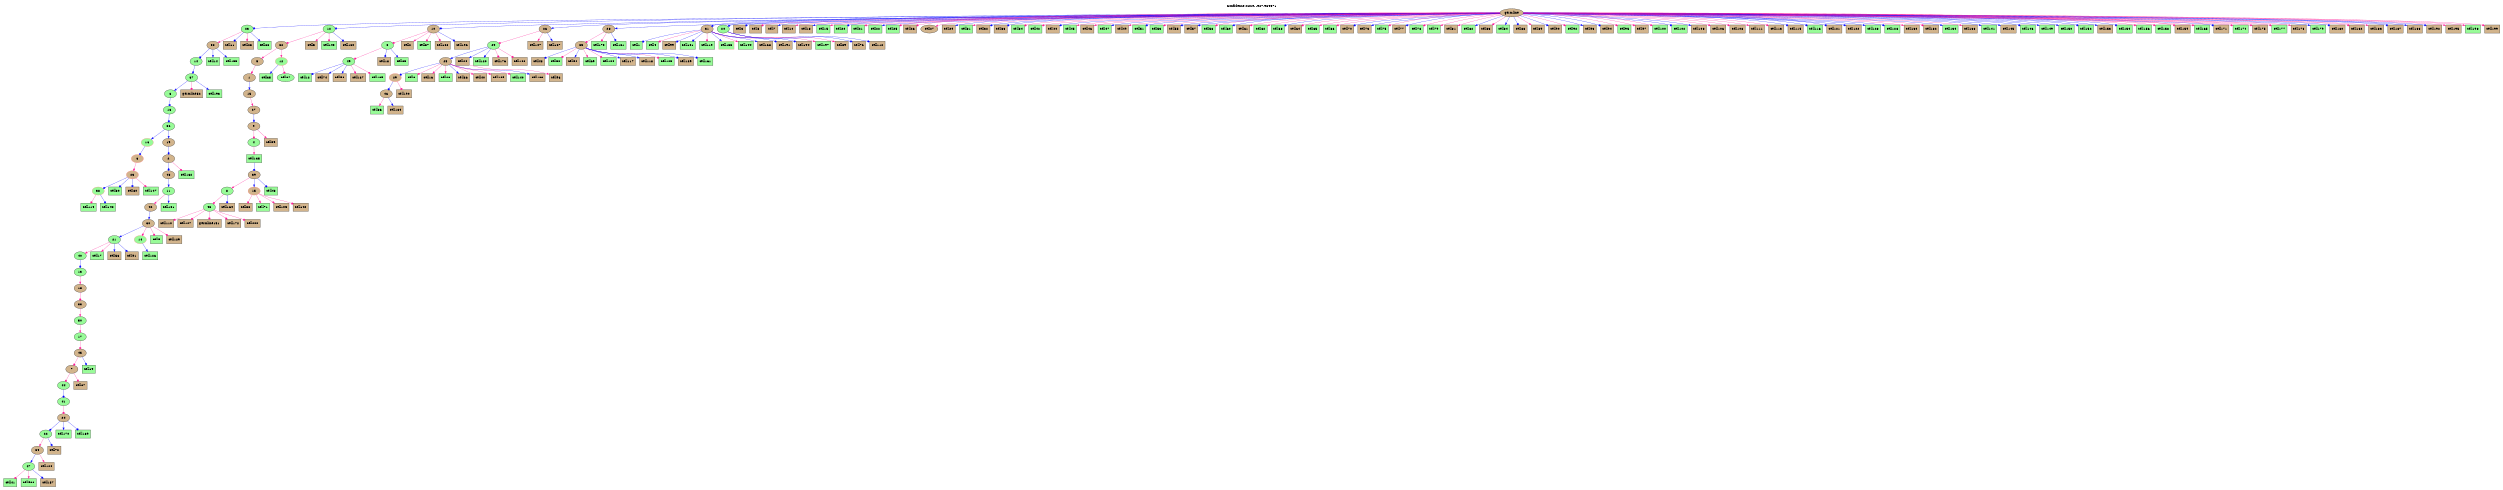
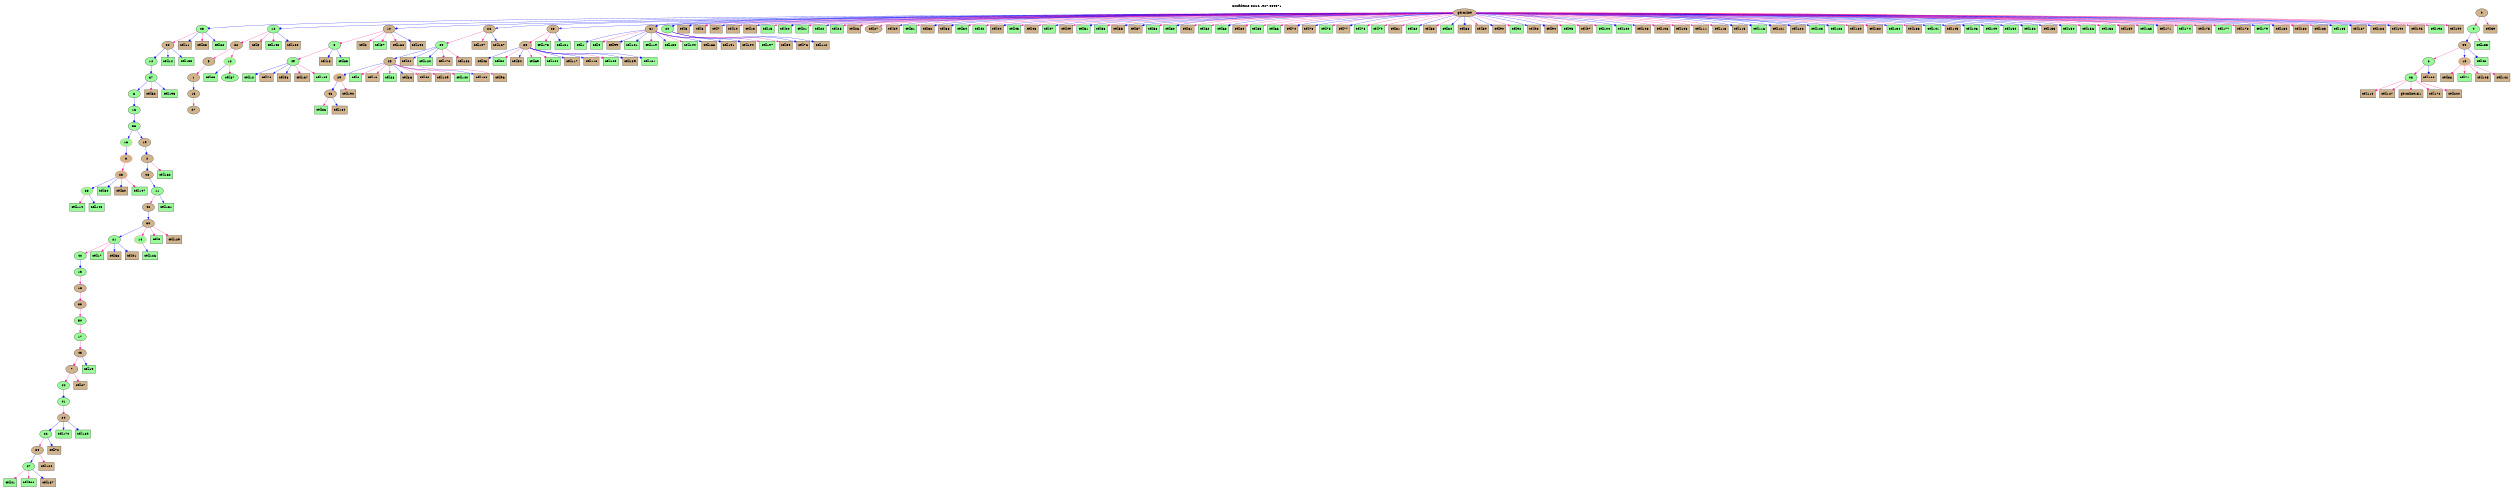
none -> (2340, 29)
(192, 94) -> (151, 94)
(254, 117) -> none
(254, 166) -> (2469, 36)
(41, 457) -> (41, 457)
